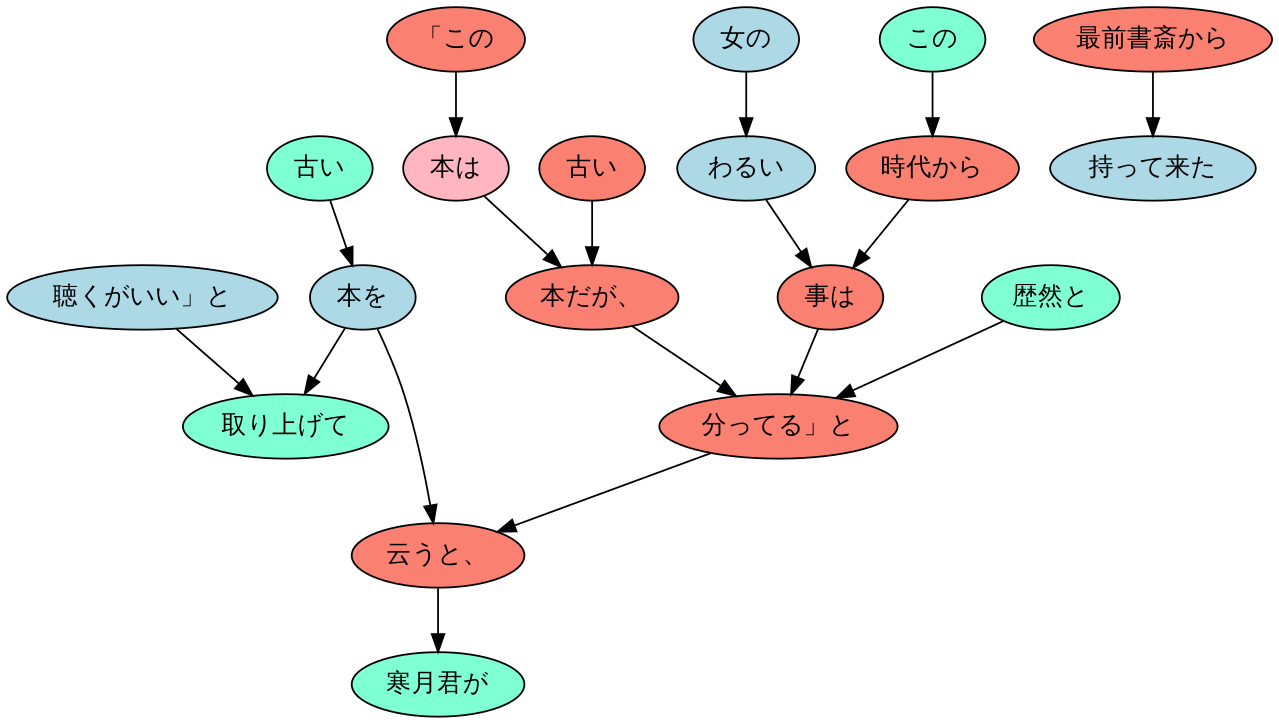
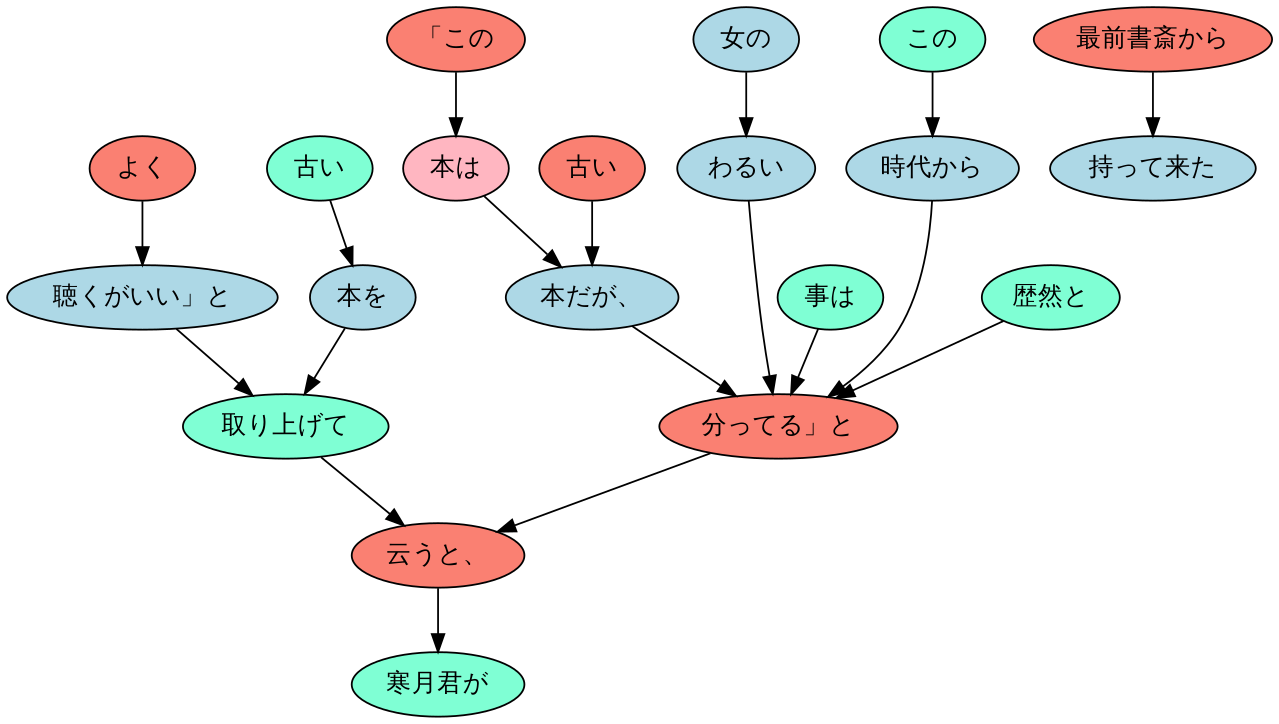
none -> (142, 168)
(933, 168) -> (933, 168)
(784, 226) -> (757, 289)
(886, 227) -> (911, 305)
(592, 297) -> (592, 297)
(830, 297) -> (830, 297)
(410, 415) -> (356, 486)
